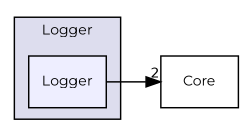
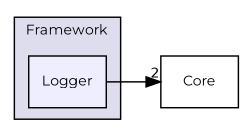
(67, 31) -> (67, 31)
